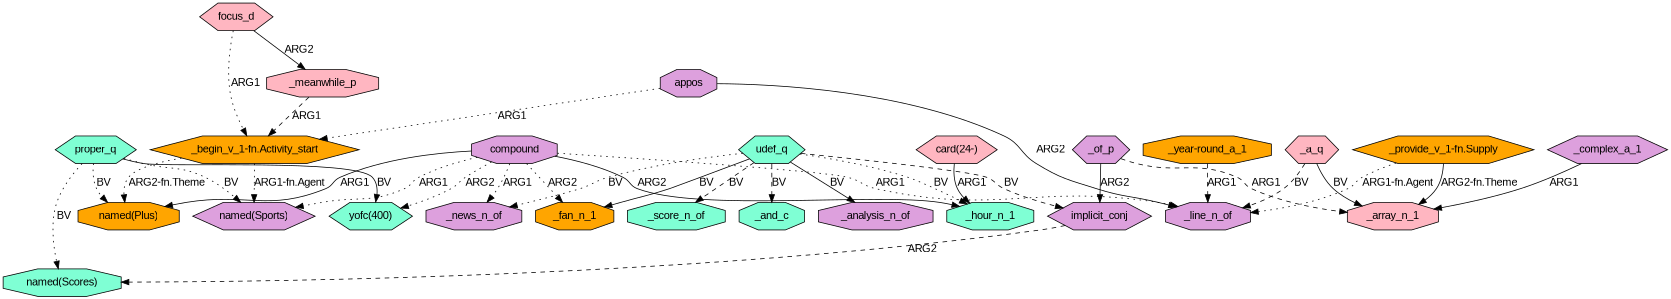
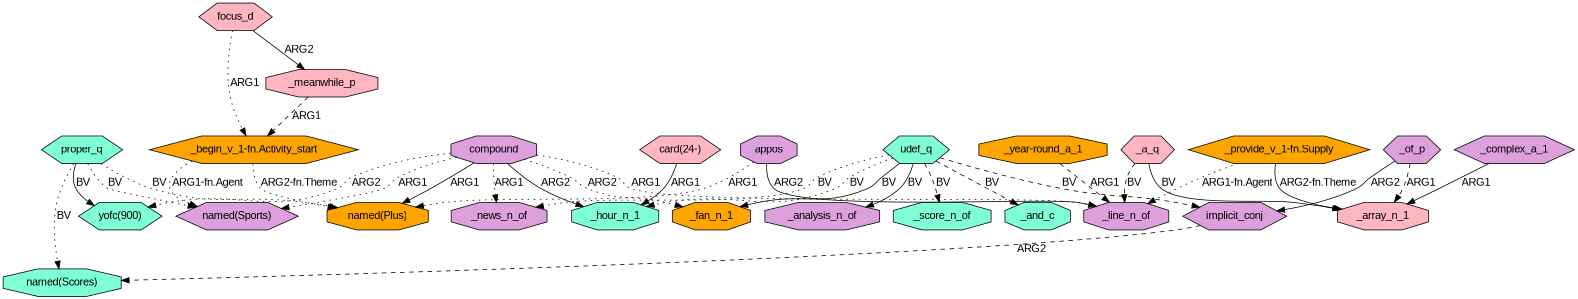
(494, 113) -> (550, 199)
(371, 216) -> (120, 216)
